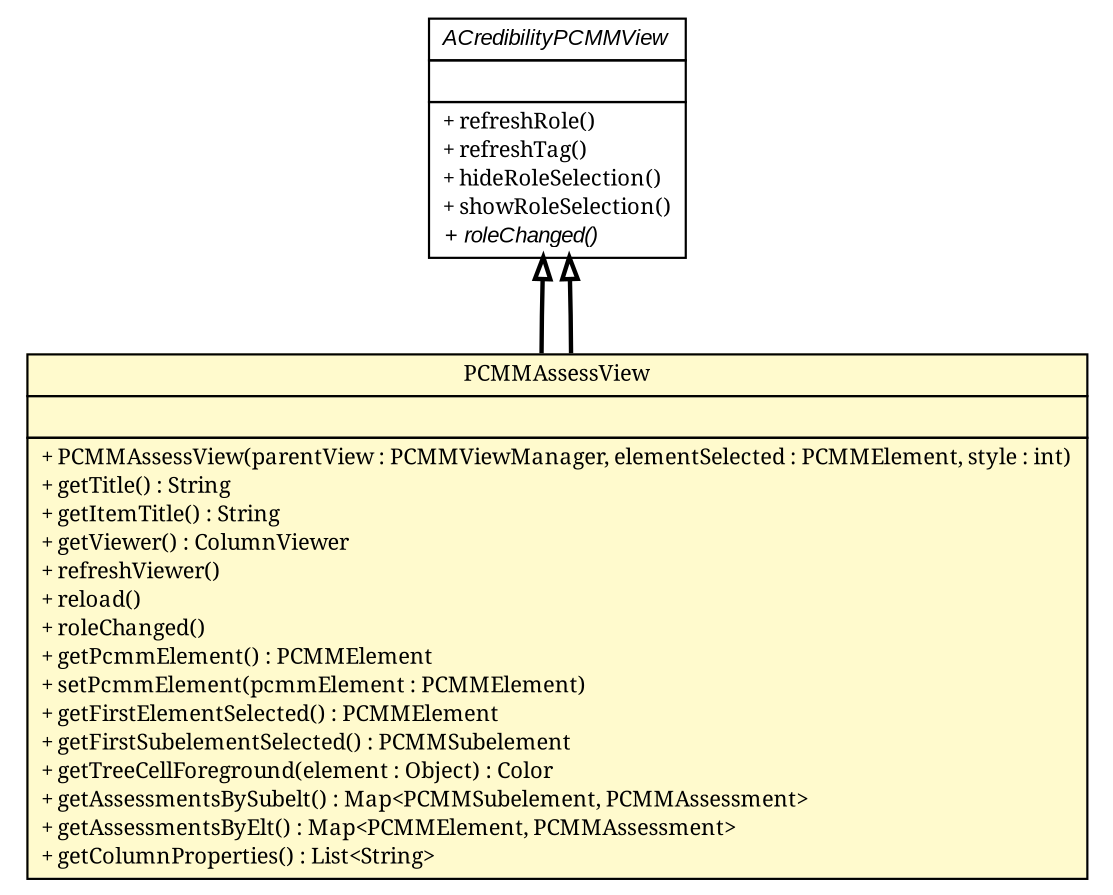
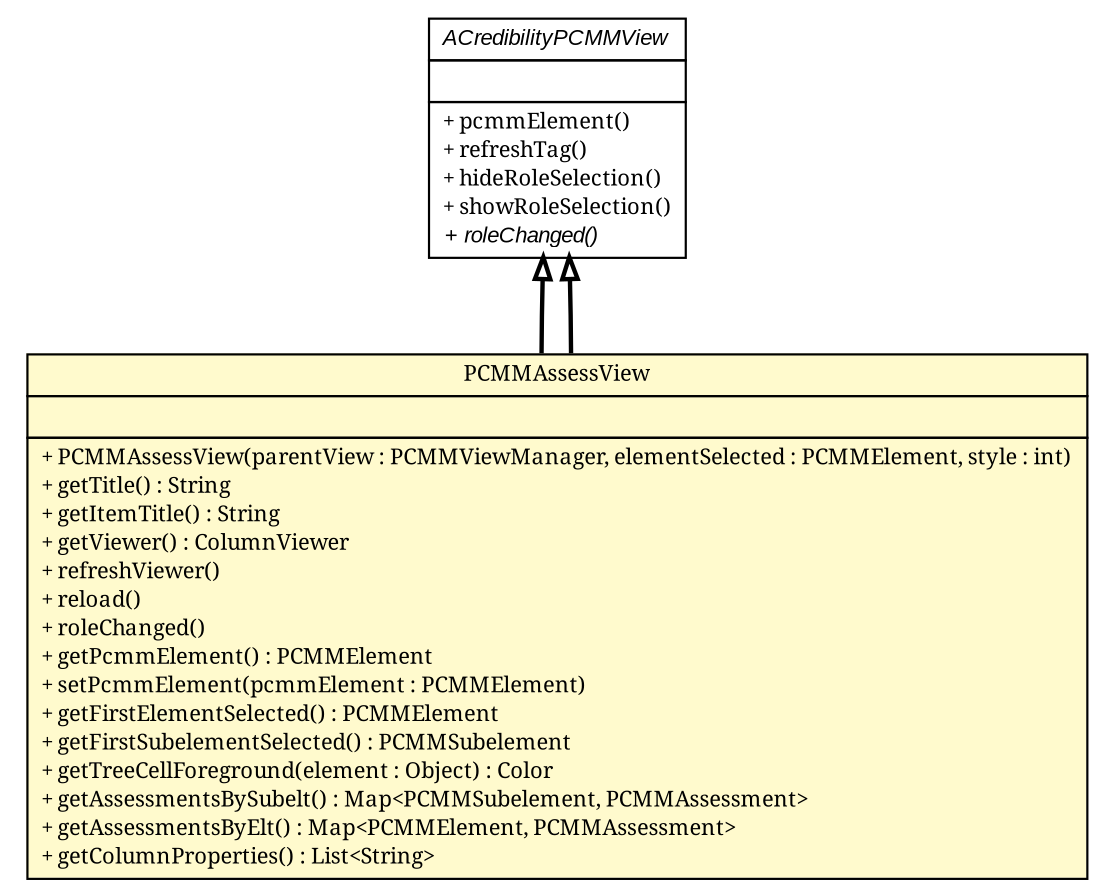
(520, 122) -> (538, 122)
